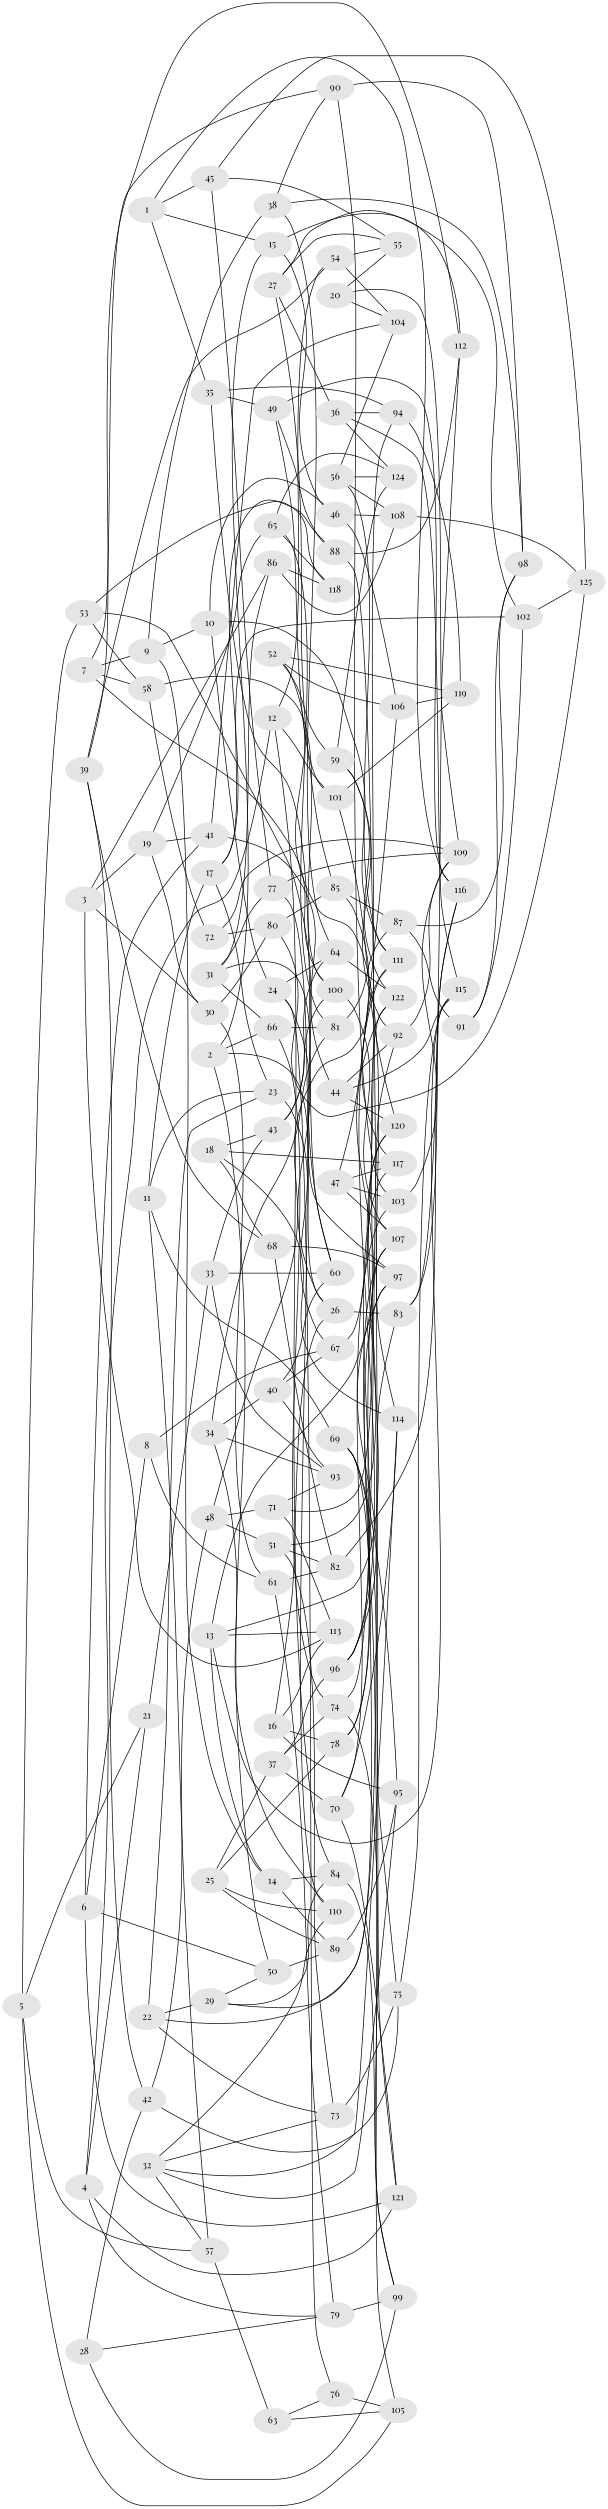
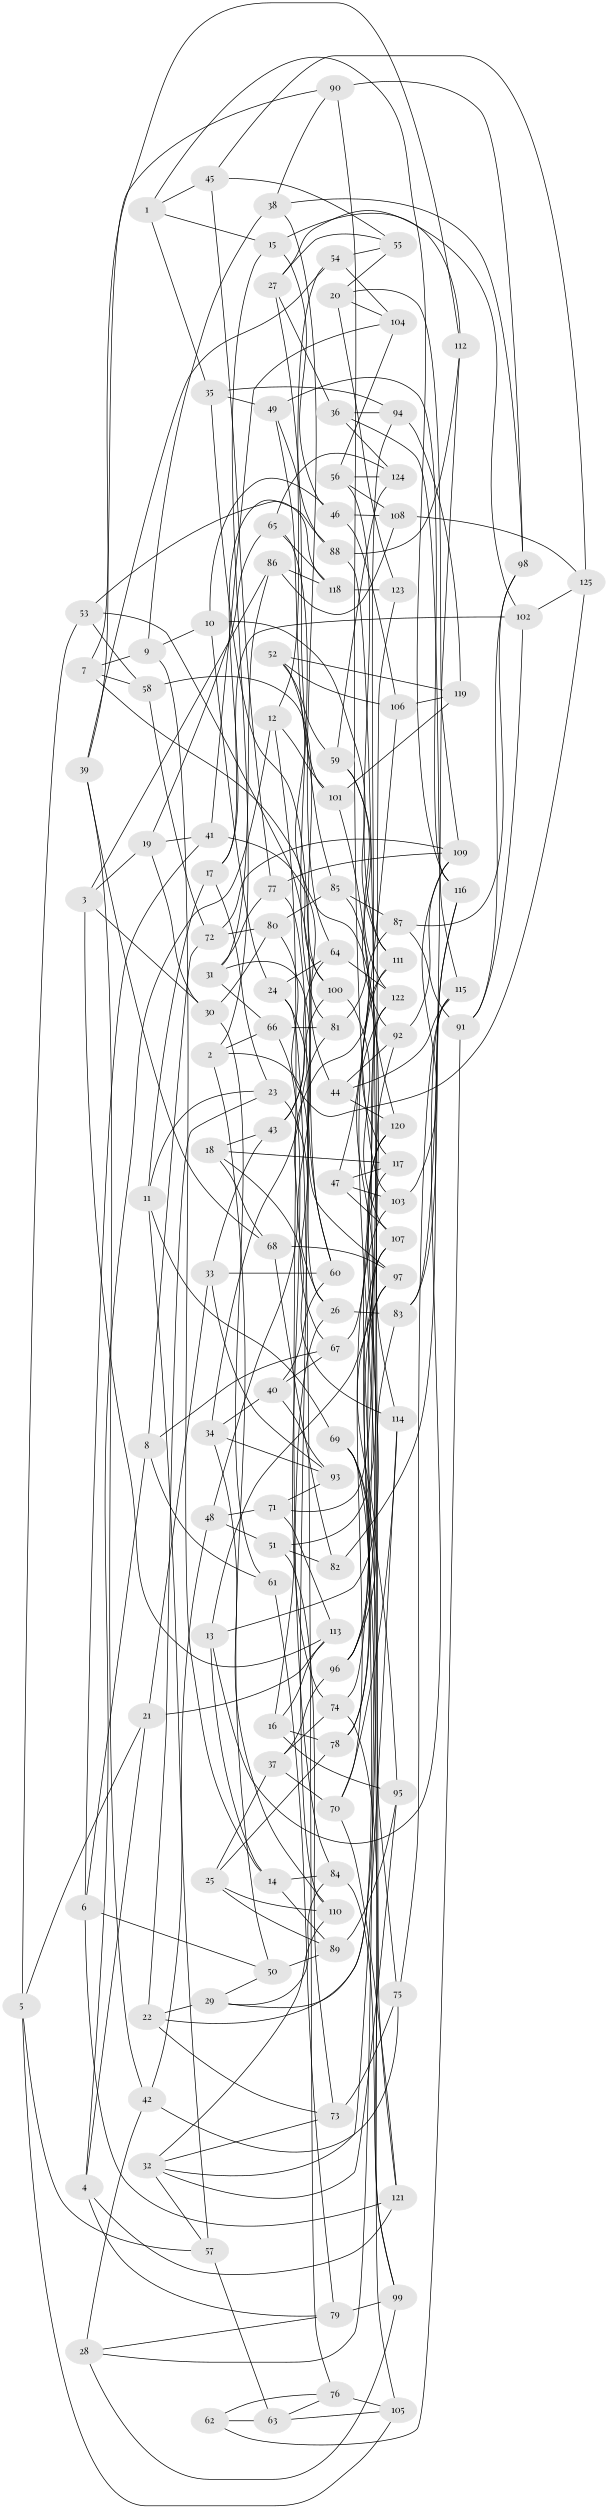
none -> (398, 590)
none -> (169, 1189)
(304, 1575) -> none
(273, 1634) -> (254, 1695)
none -> (210, 2421)
